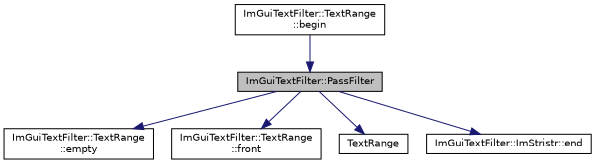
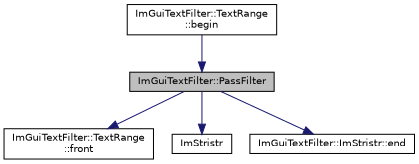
(79, 144) -> none
(374, 144) -> (202, 144)
